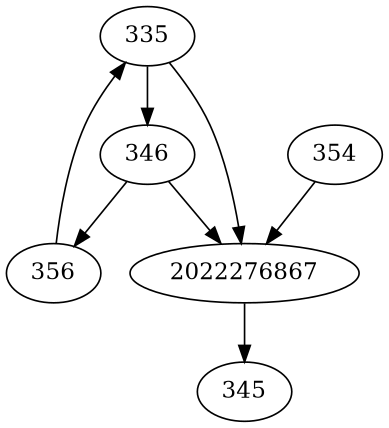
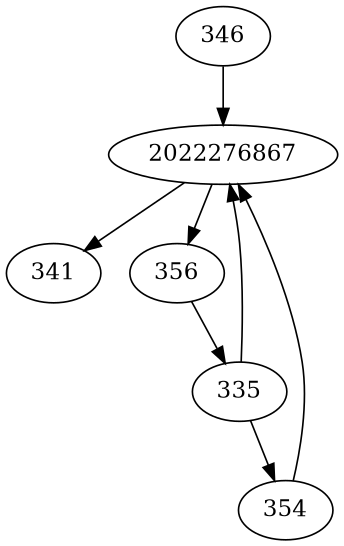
(147, 87) -> (259, 443)
(106, 208) -> (203, 206)
(245, 392) -> (54, 273)
